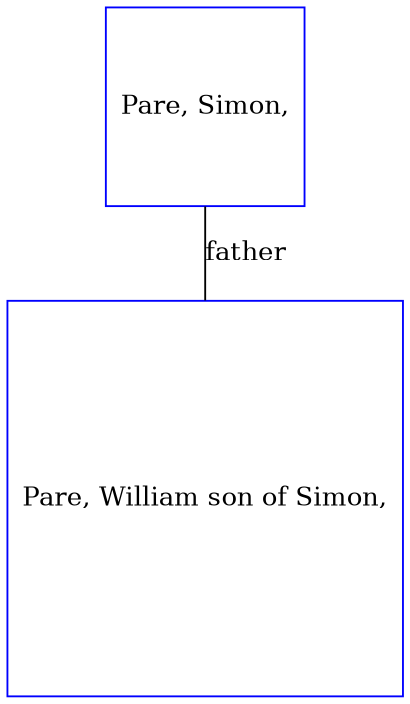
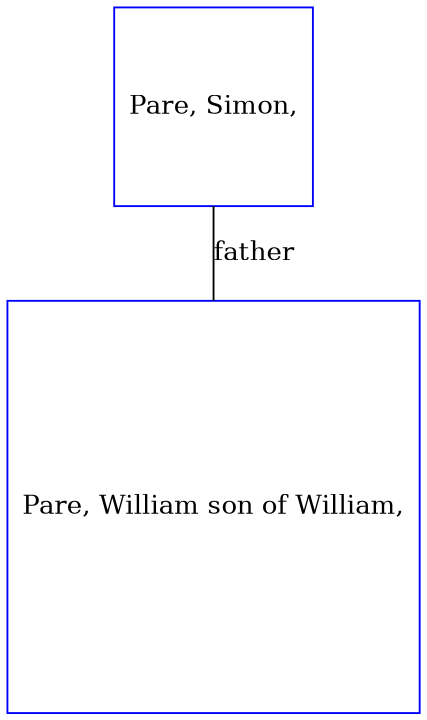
(205, 499) -> (214, 507)
